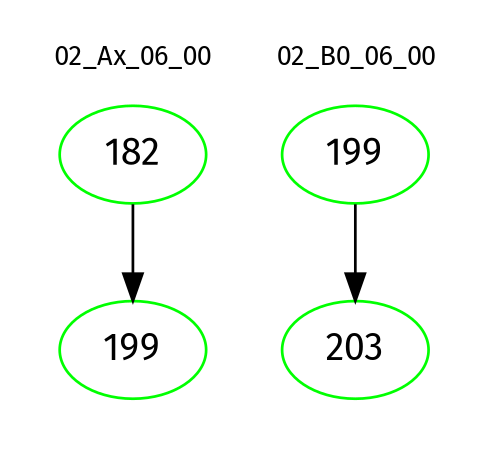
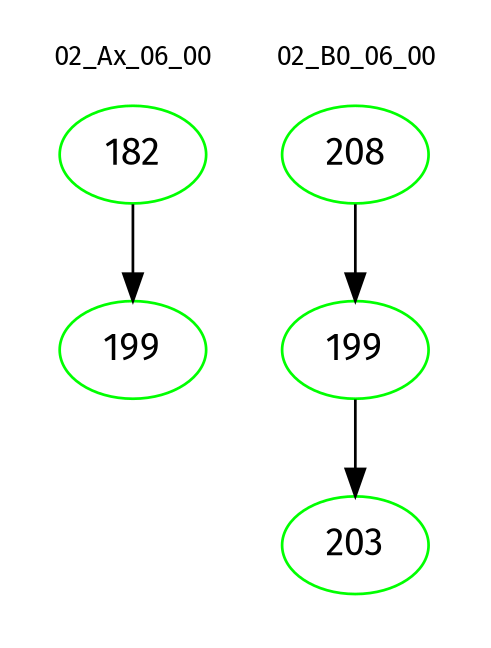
none -> (355, 155)
